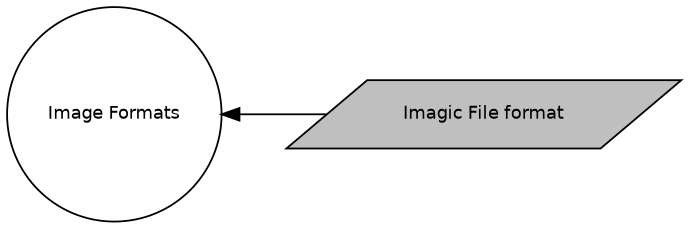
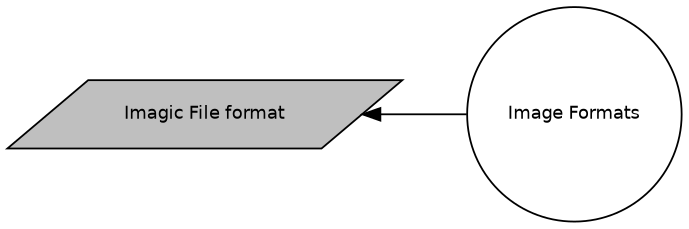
(283, 114) -> (424, 114)
